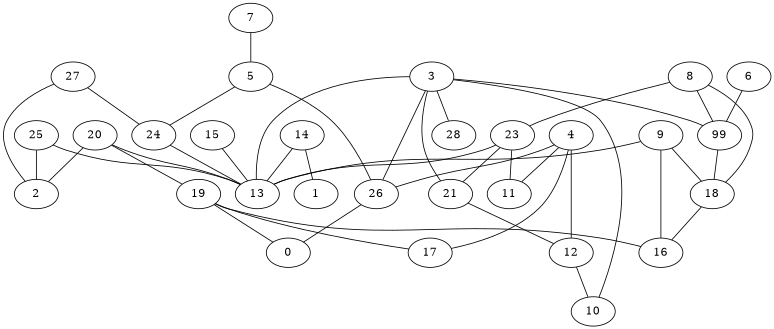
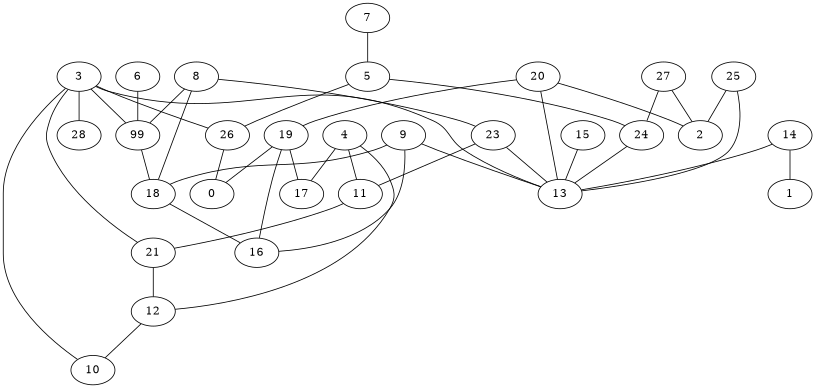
(467, 169) -> none
(472, 173) -> (269, 227)
